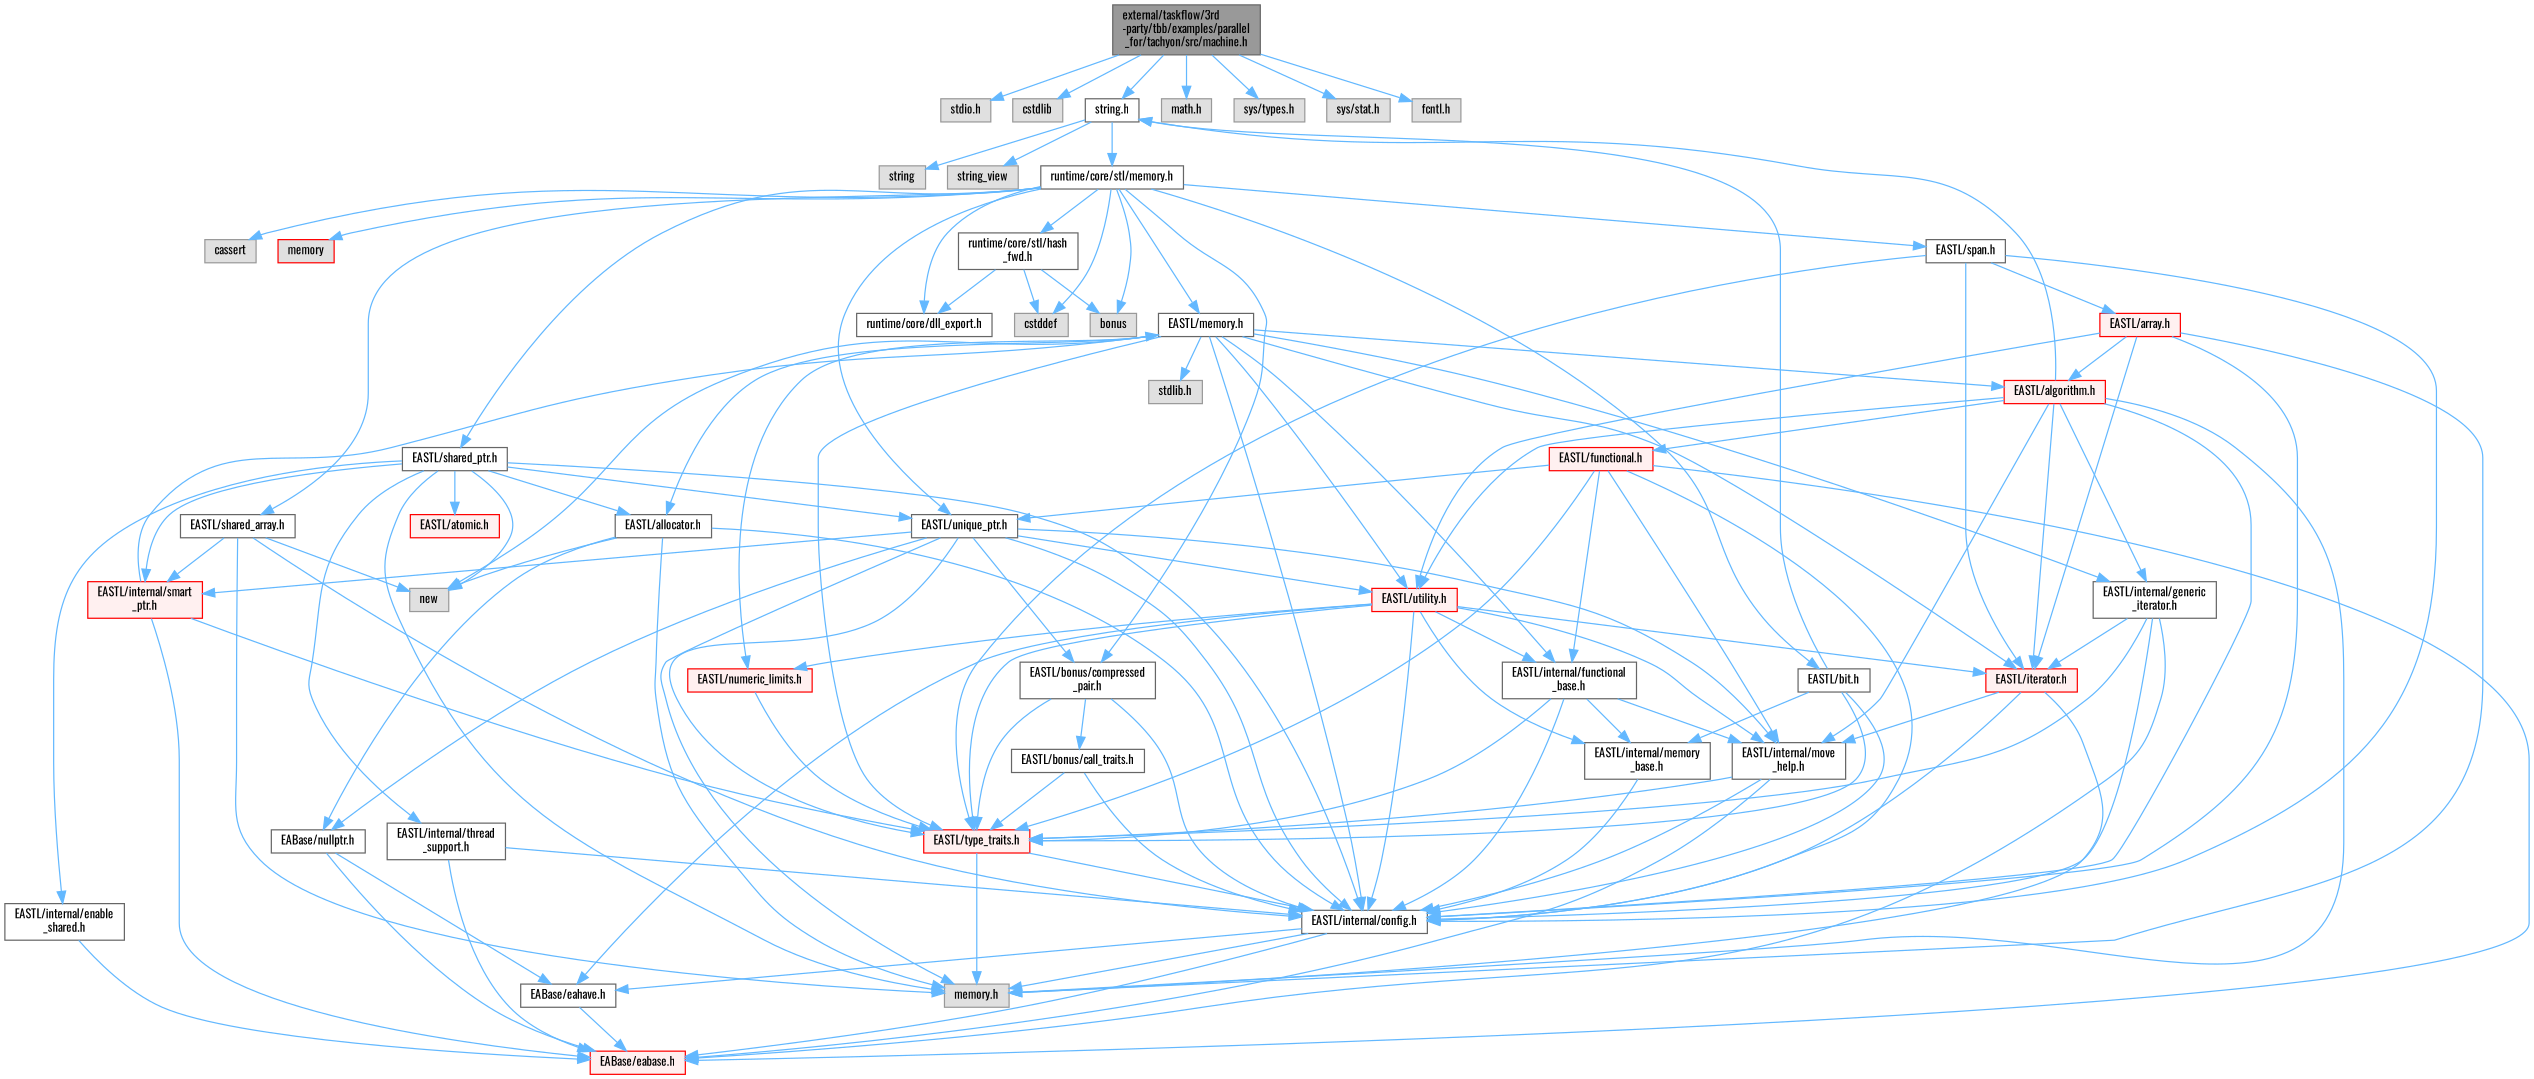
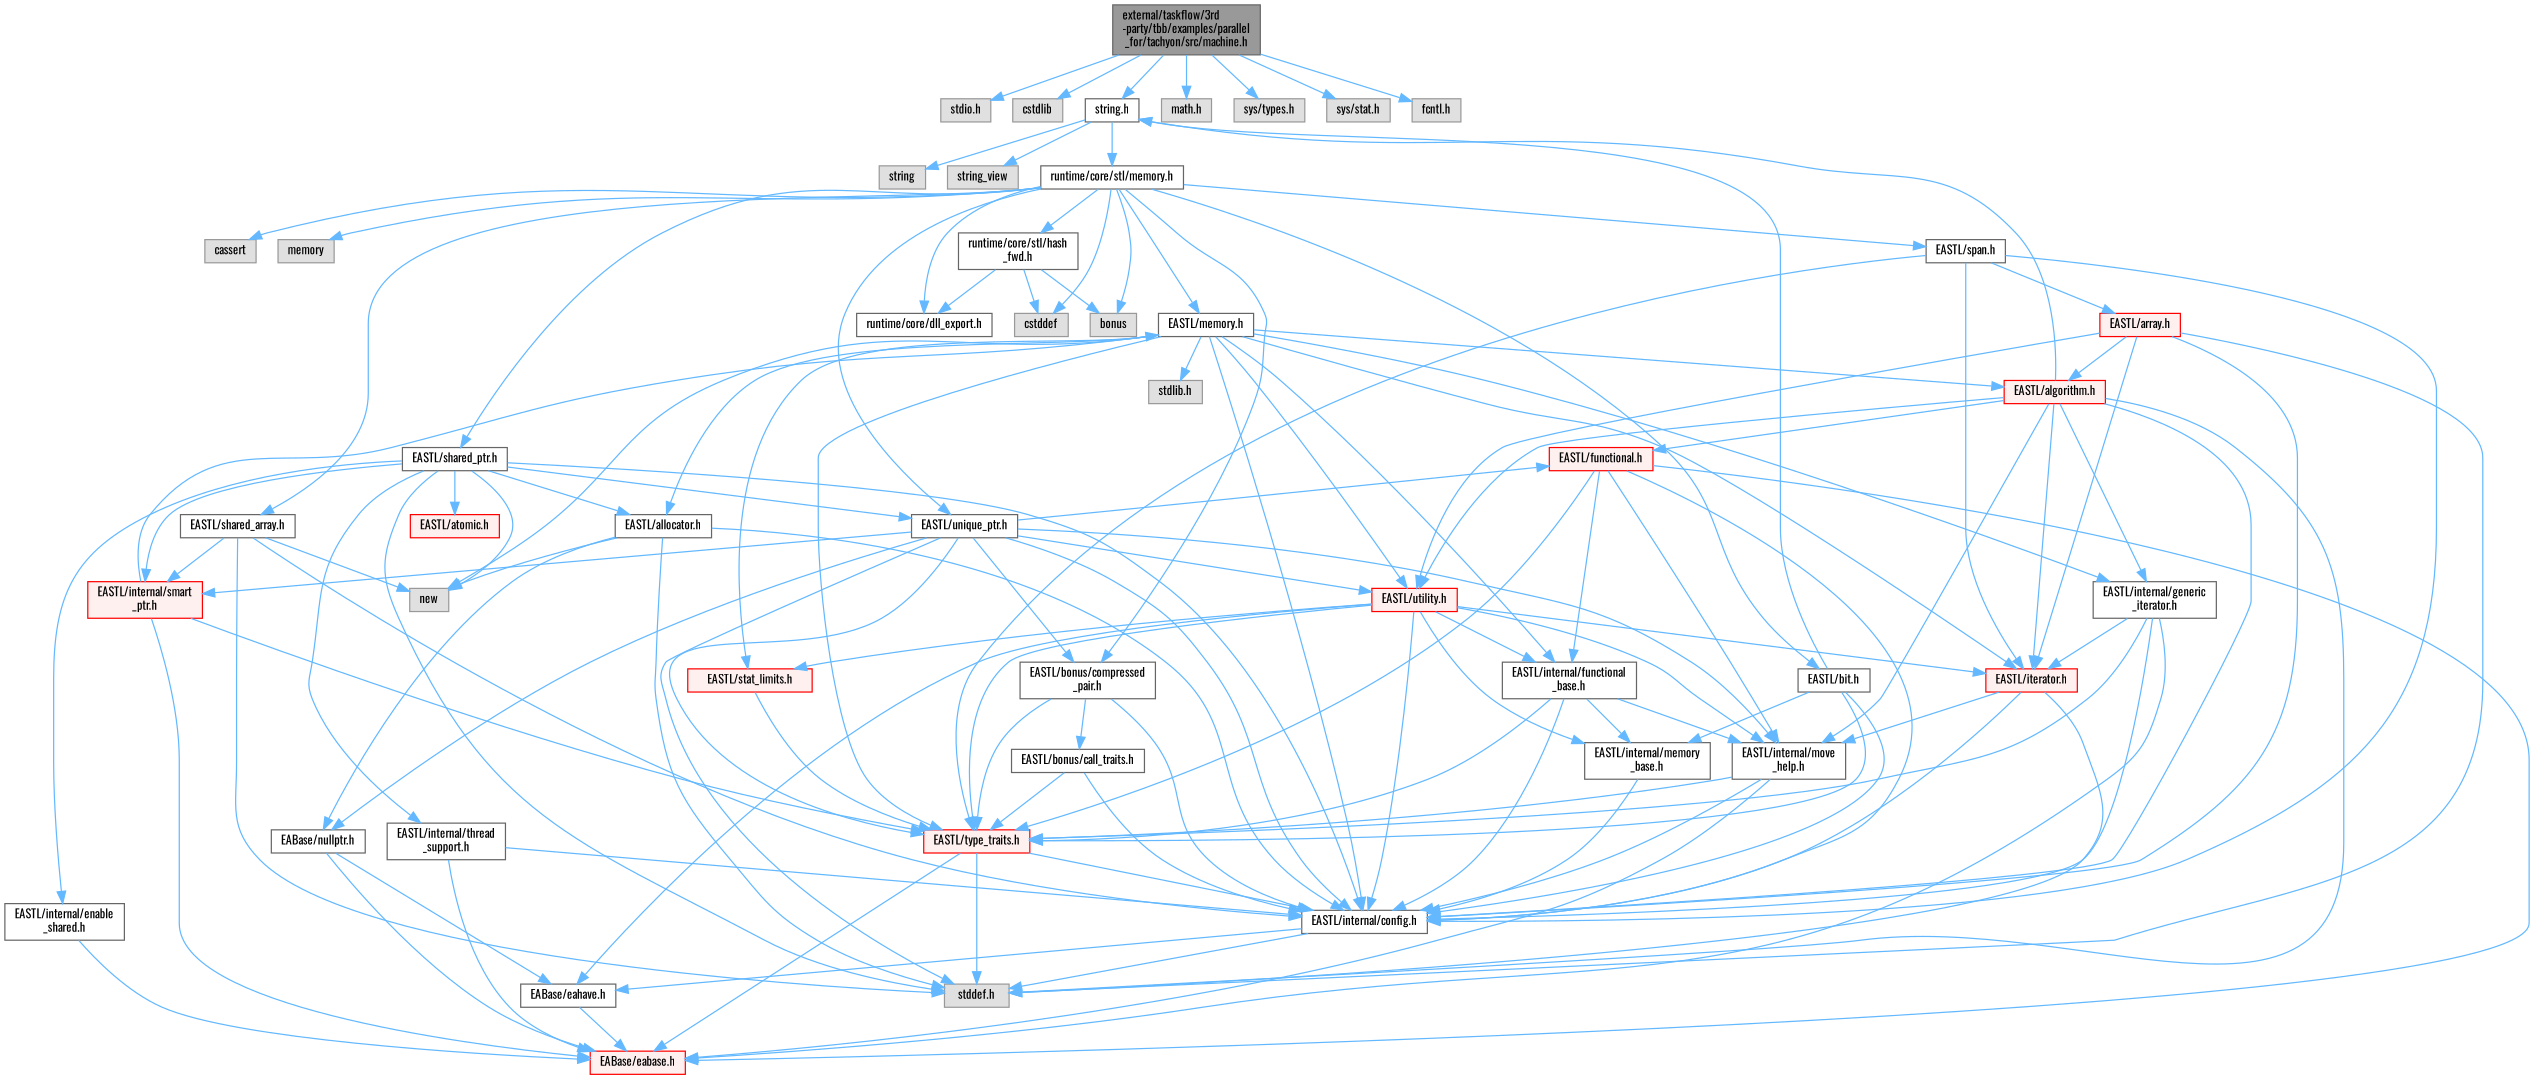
(306, 251) -> (306, 251)
(1289, 491) -> (1277, 494)
(750, 680) -> (750, 680)
(977, 996) -> (977, 996)
(1015, 1008) -> (812, 949)
